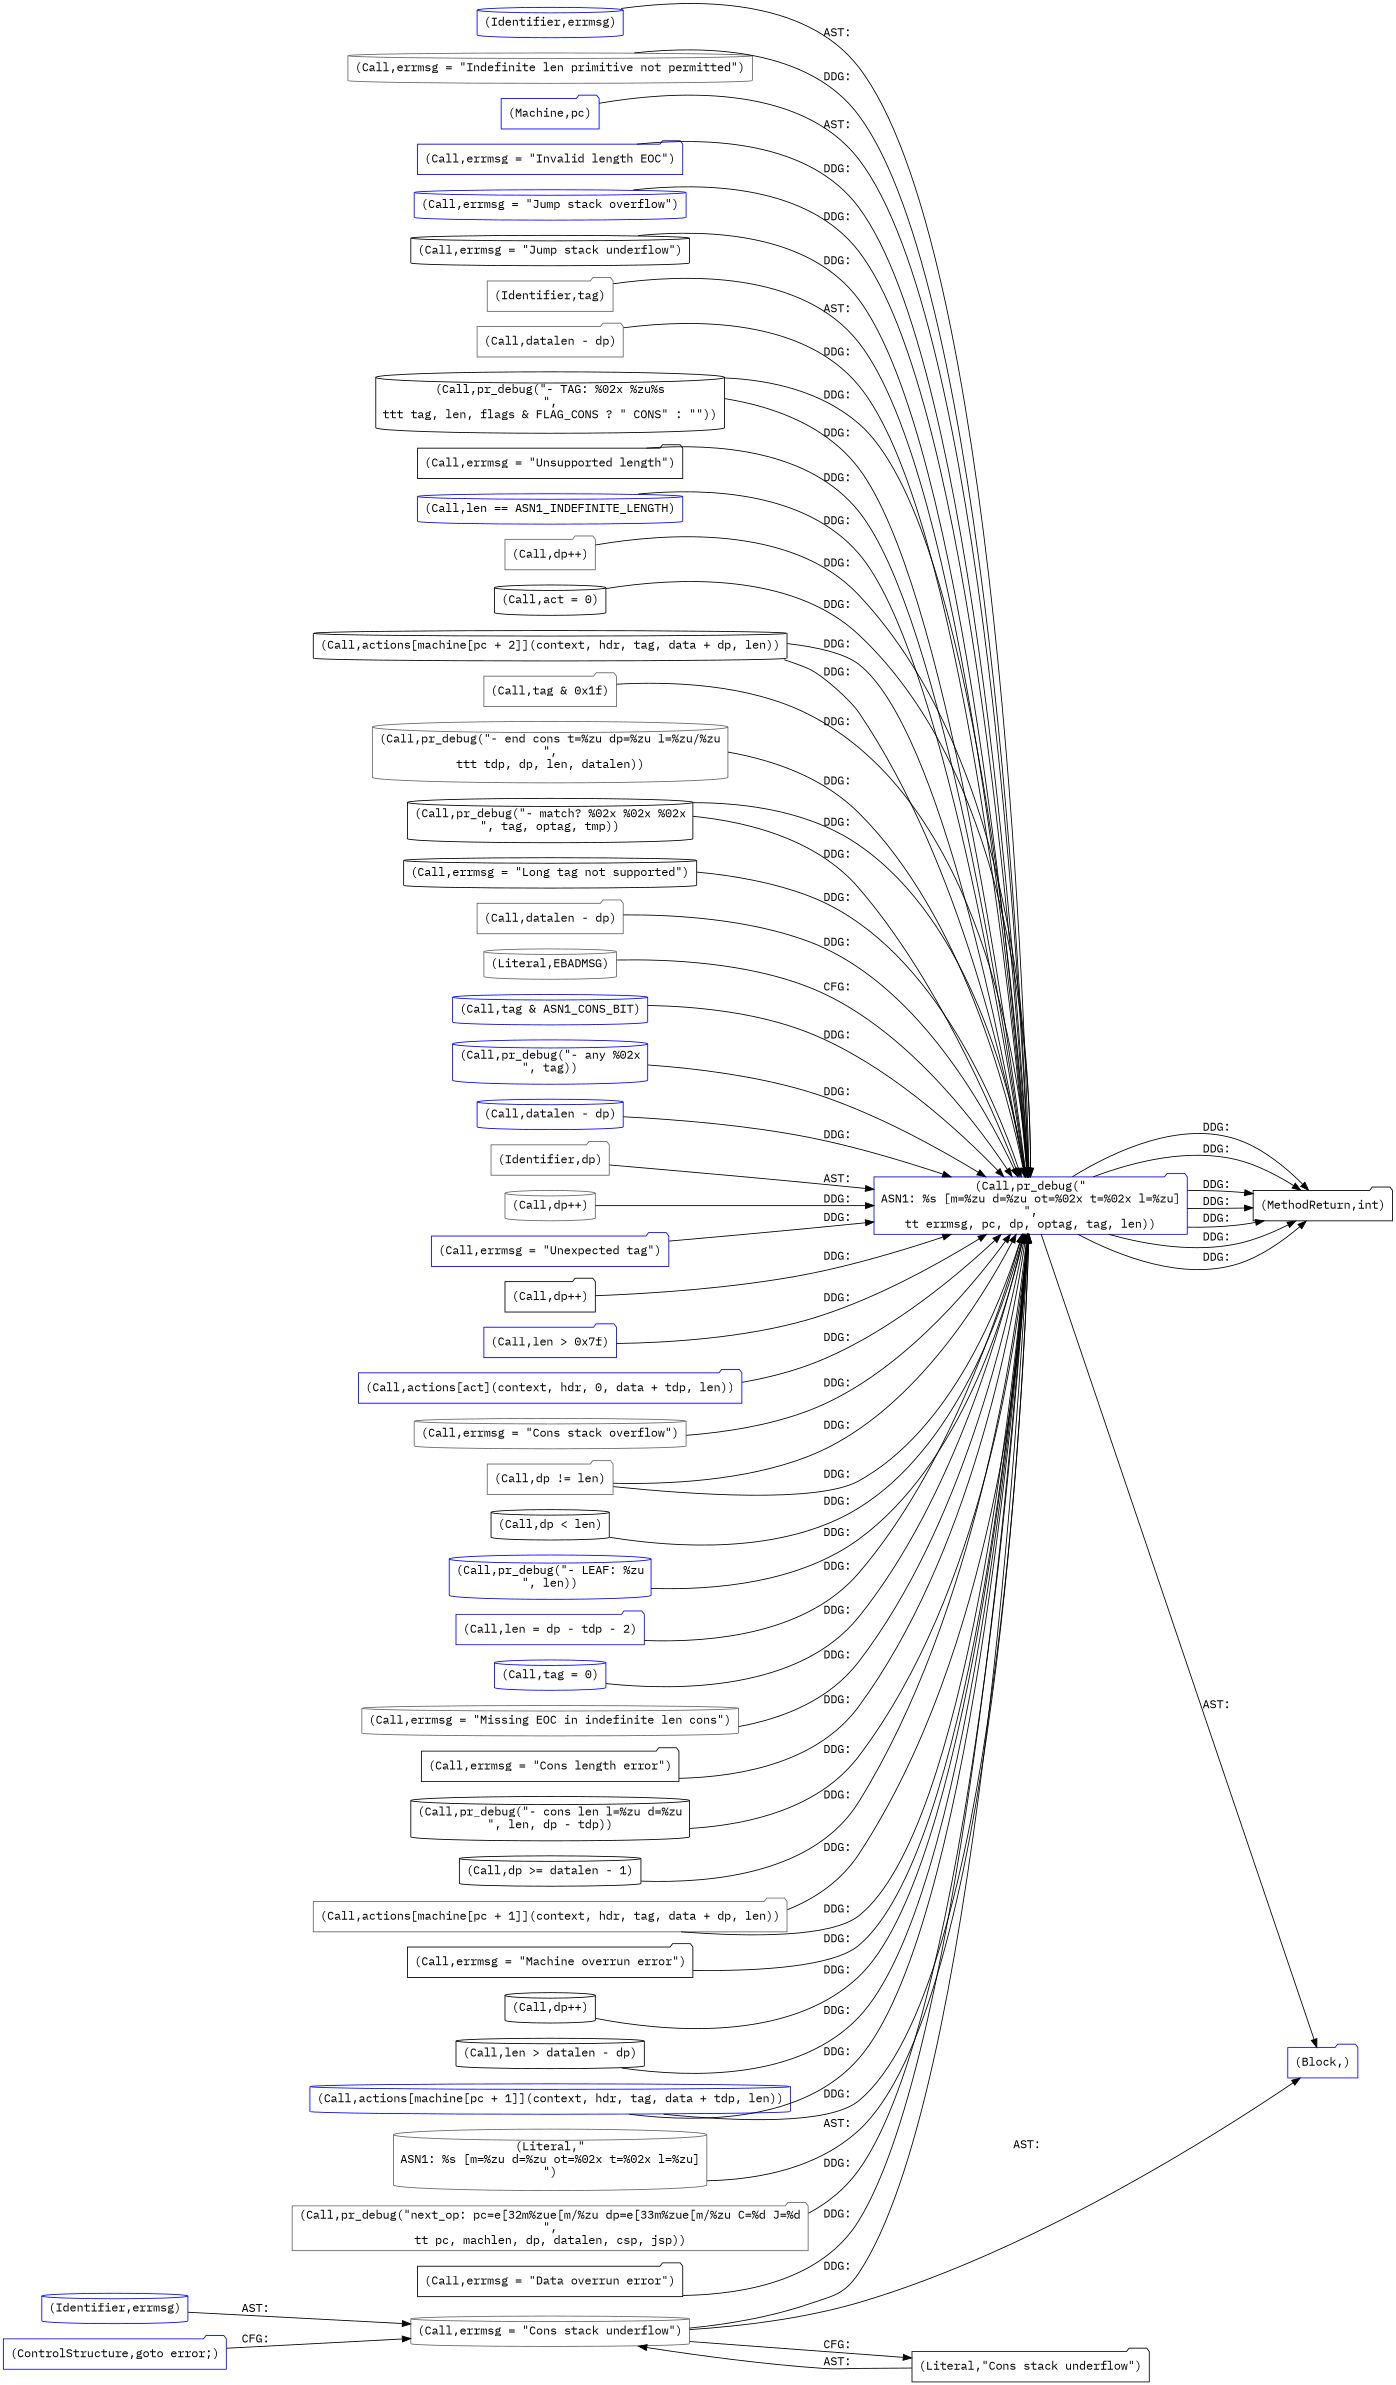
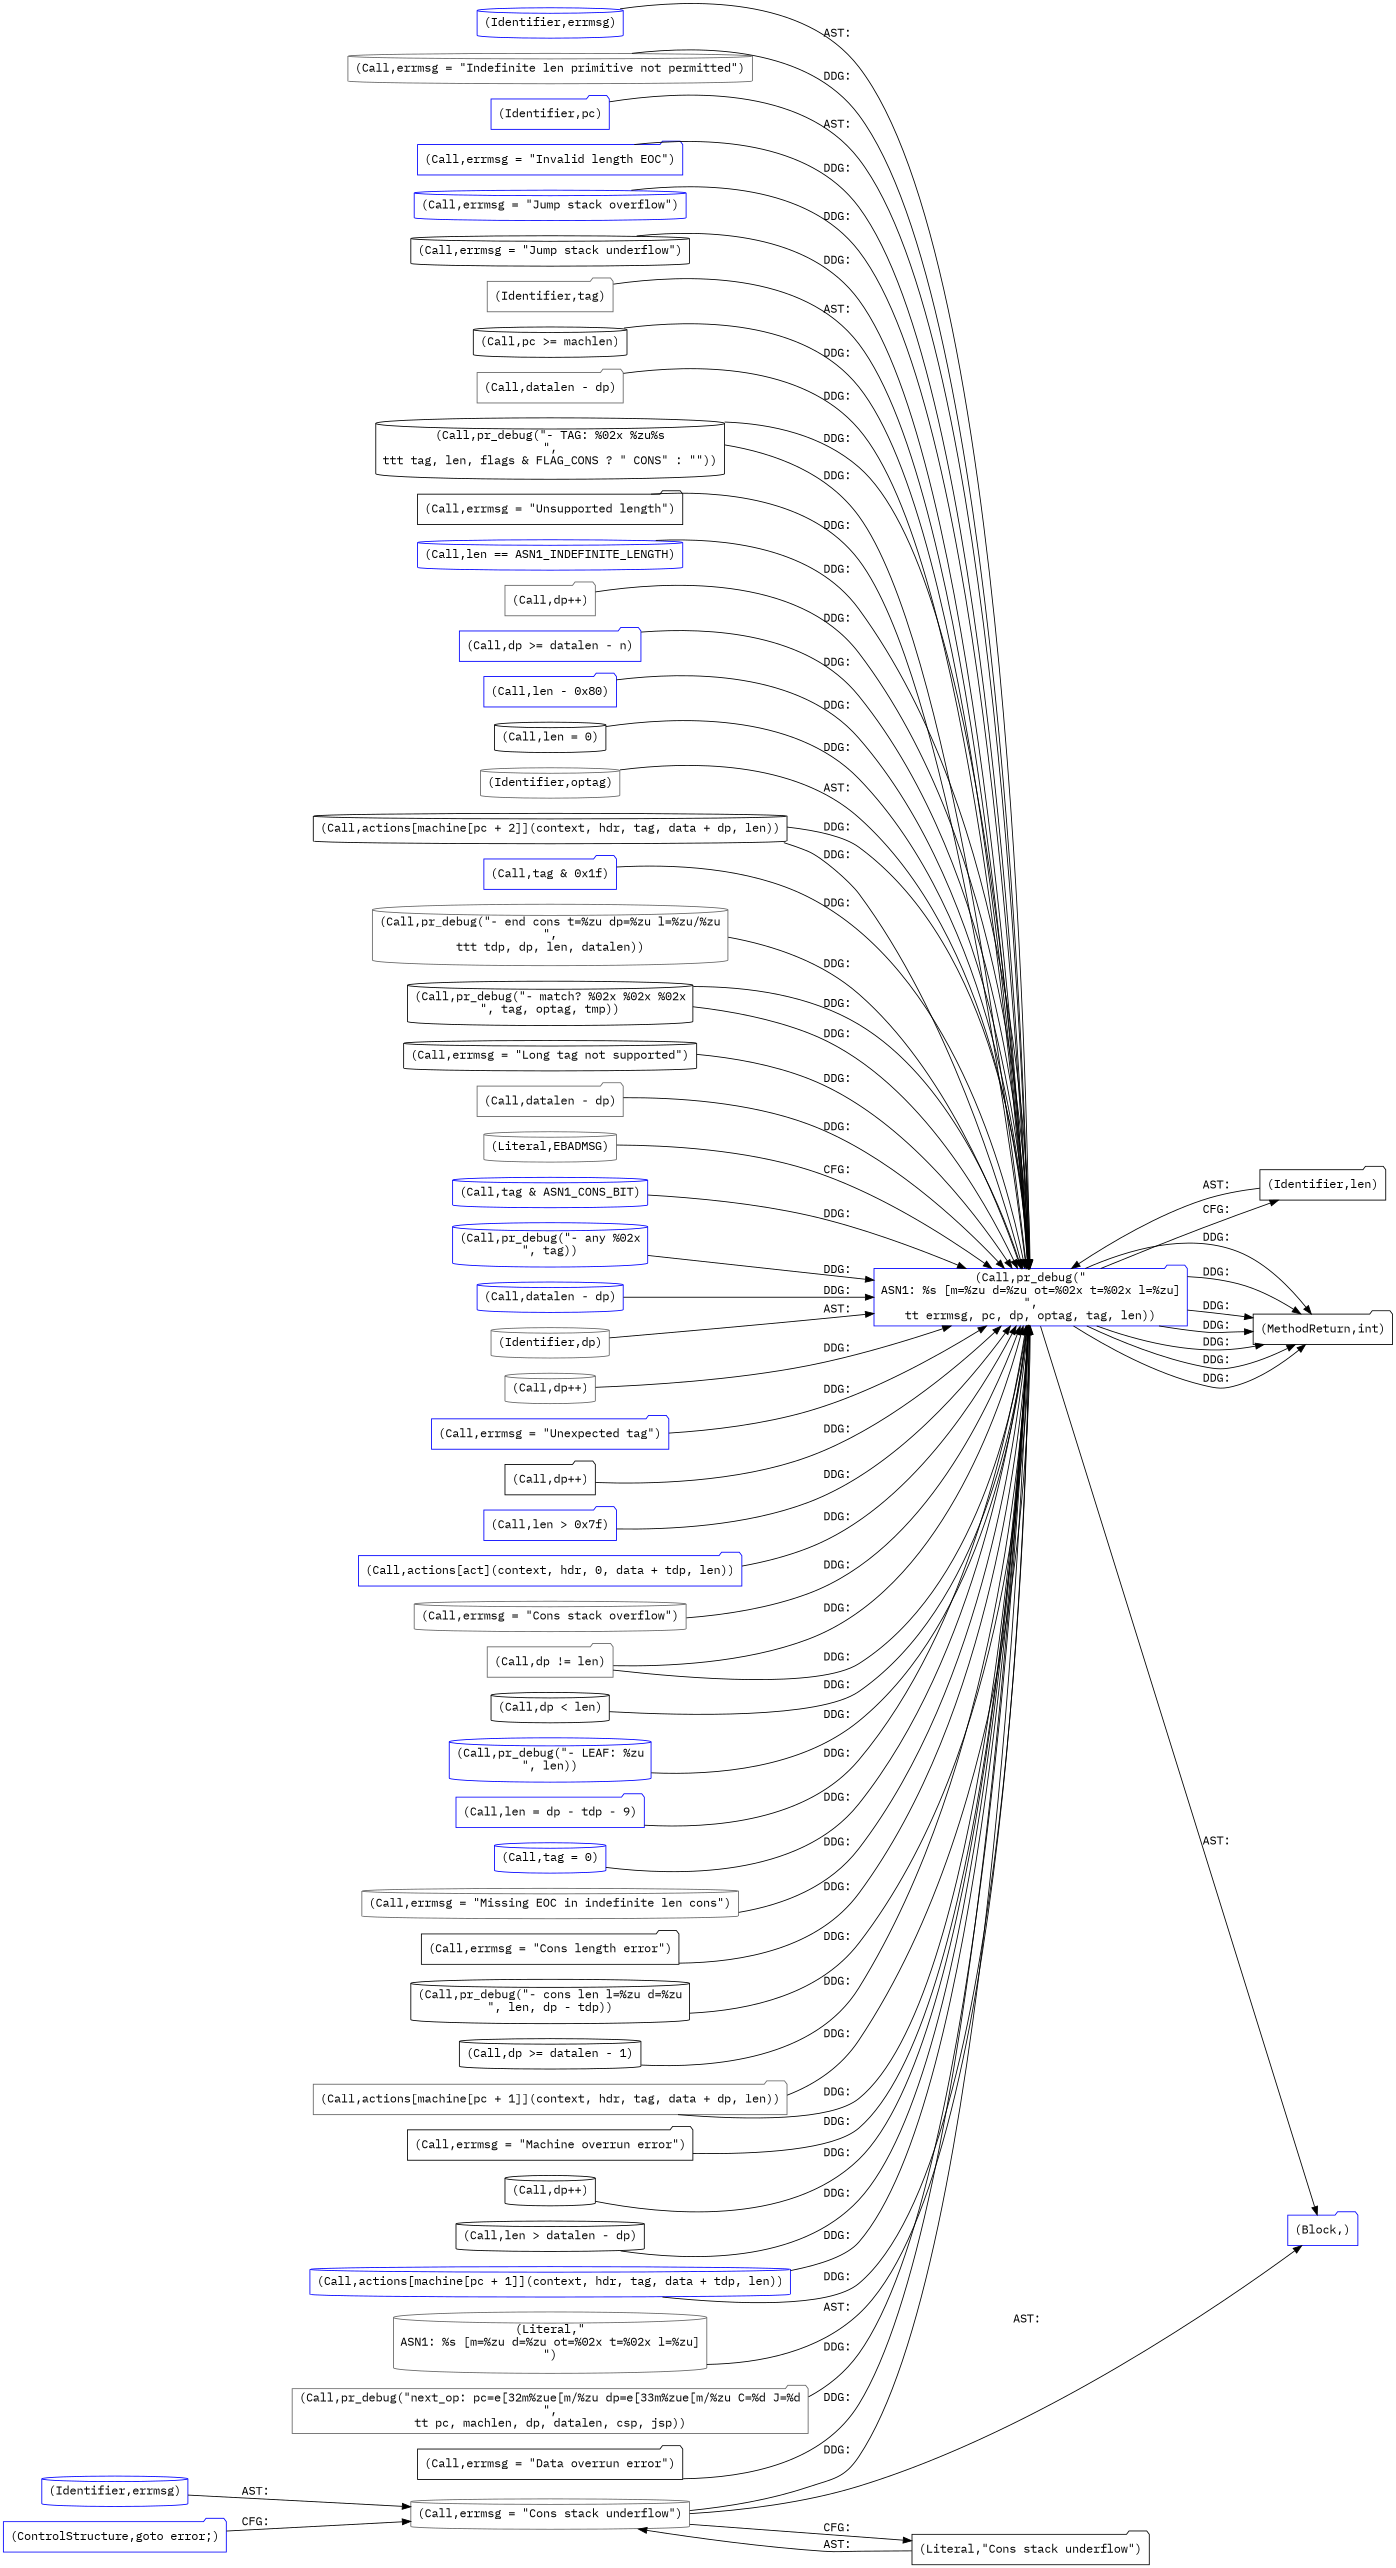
(550, 114) -> (550, 114)
none -> (550, 342)
(550, 600) -> (550, 737)
none -> (550, 646)
(550, 691) -> (550, 874)
none -> (550, 692)
none -> (550, 783)
(550, 1160) -> (550, 1343)
none -> (1323, 1185)
(550, 1630) -> (550, 1812)
